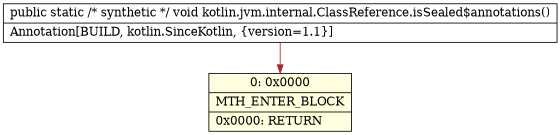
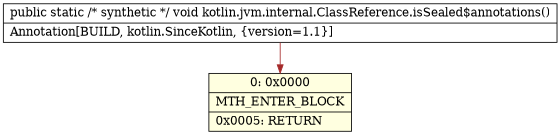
(275, 121) -> (275, 121)
